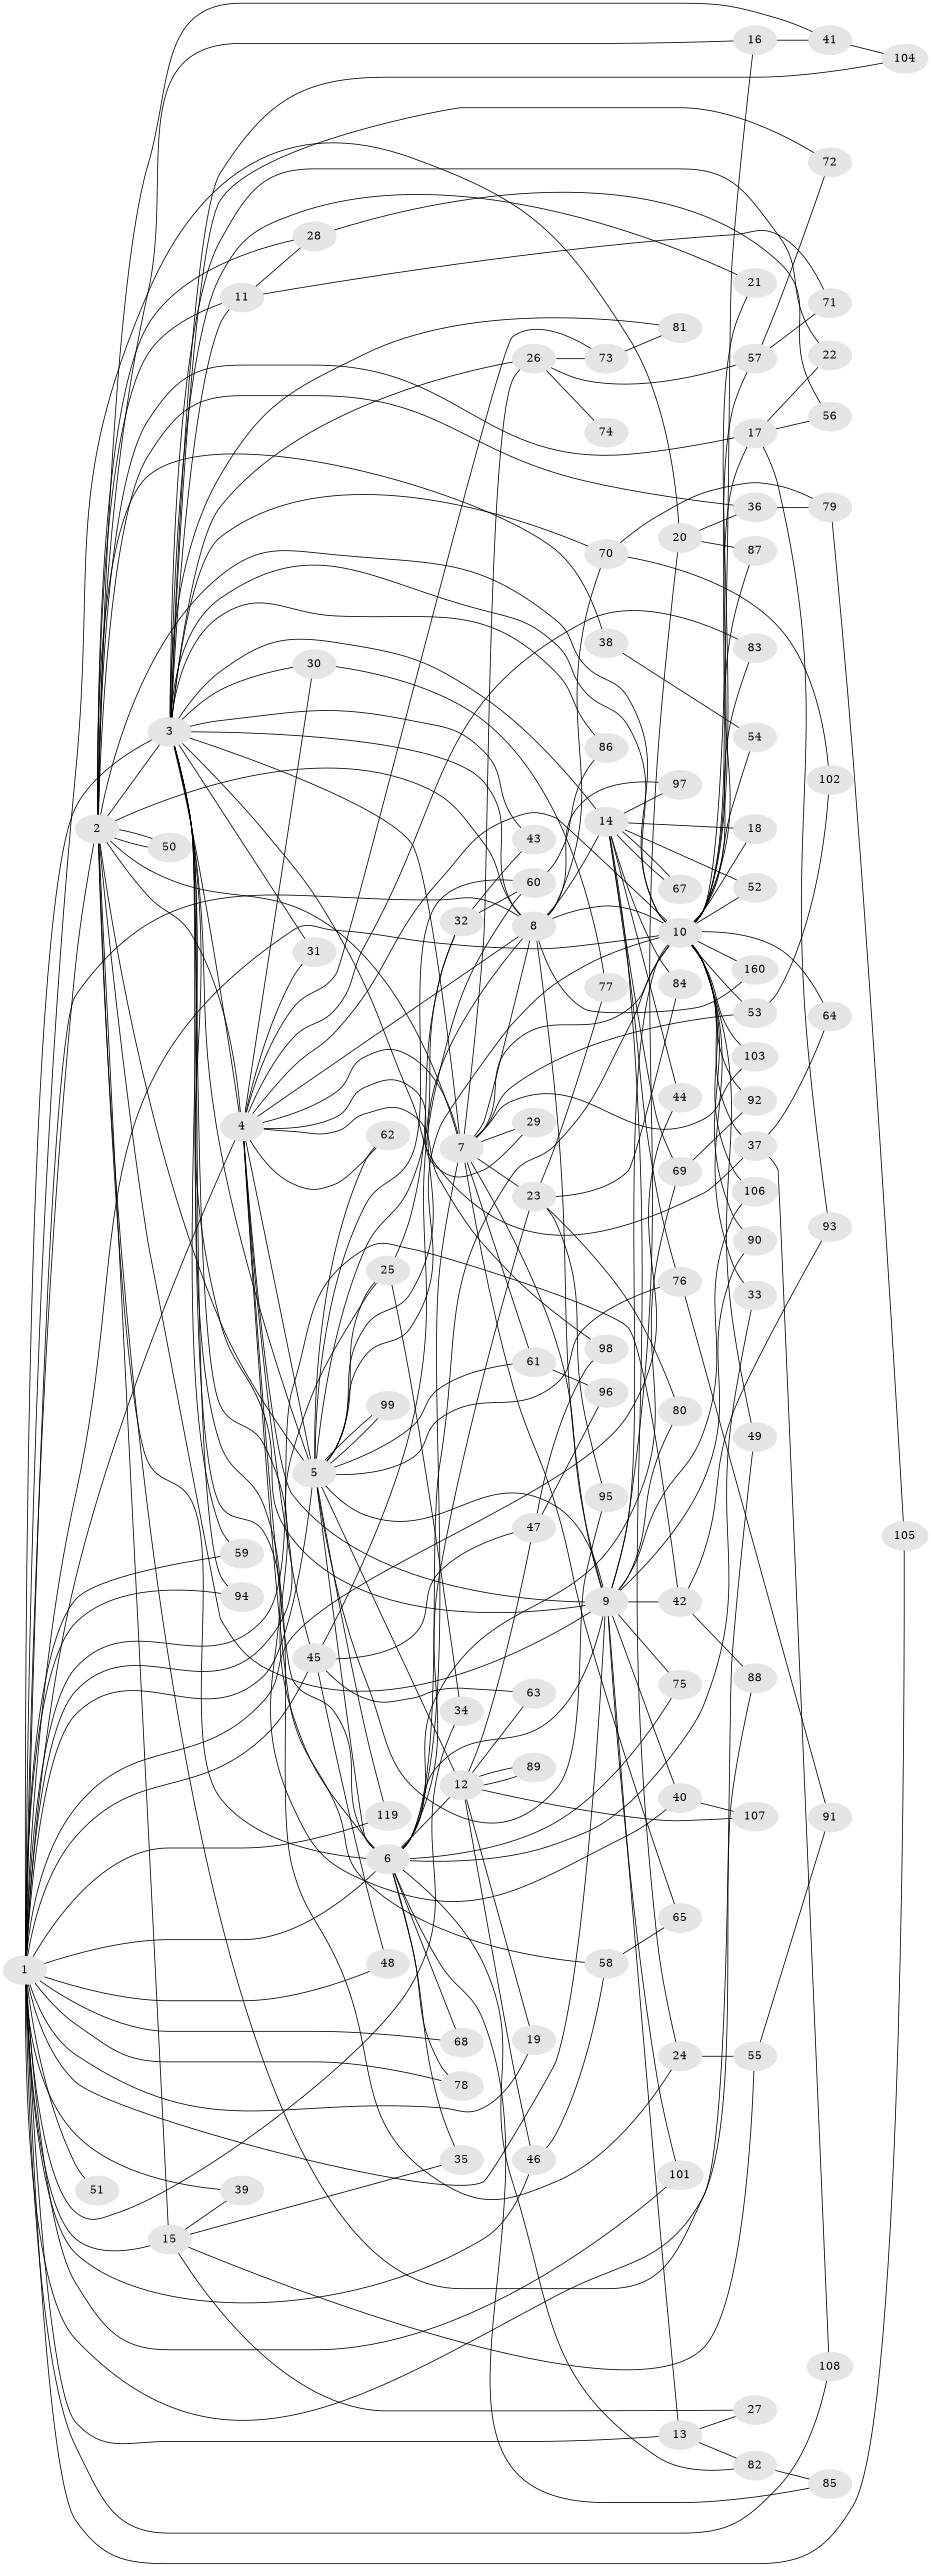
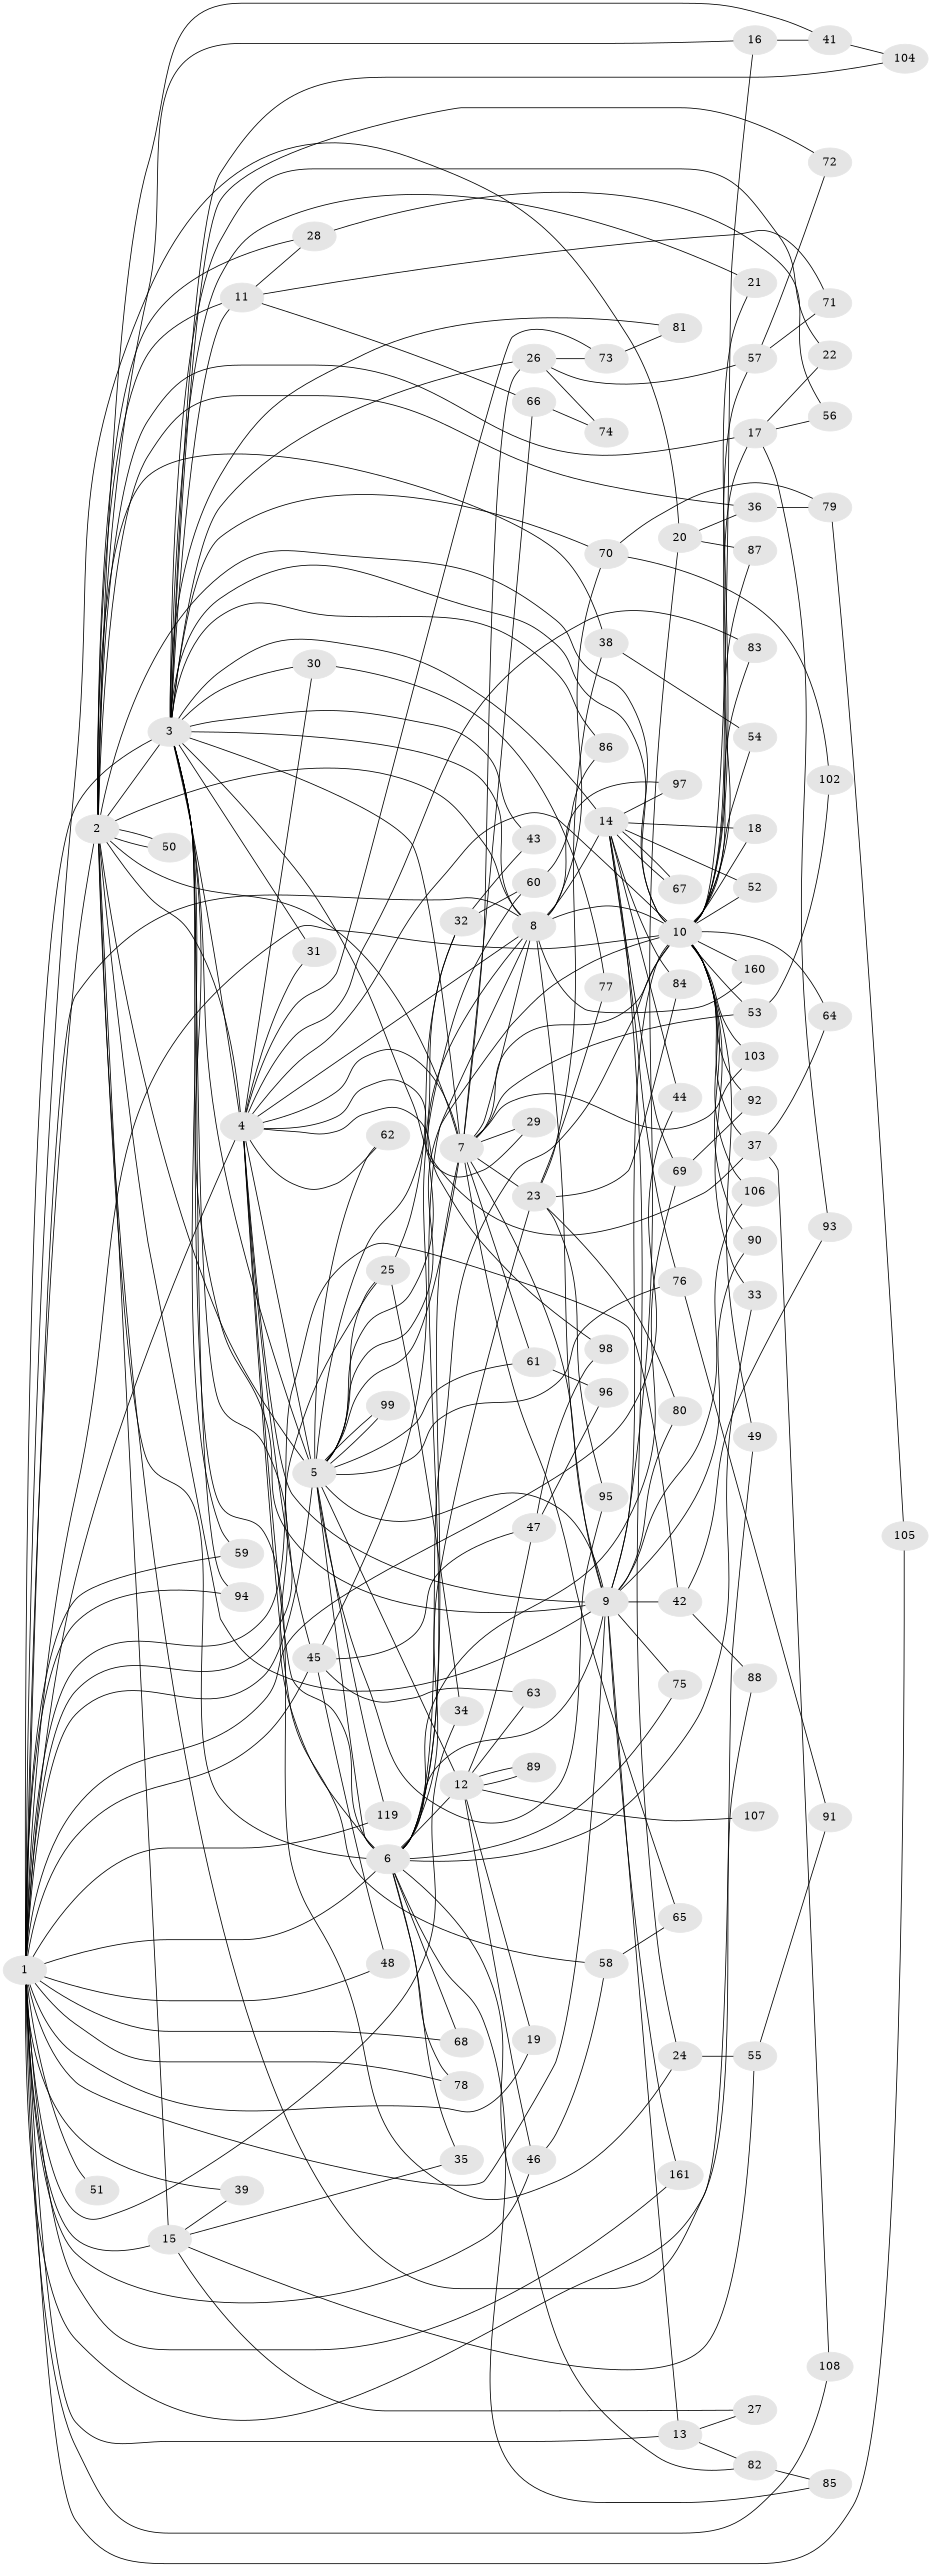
none -> (534, 402)
none -> (574, 921)
(413, 1152) -> (421, 1328)
none -> (432, 1387)
(680, 1798) -> none
(680, 2175) -> (680, 2175)
